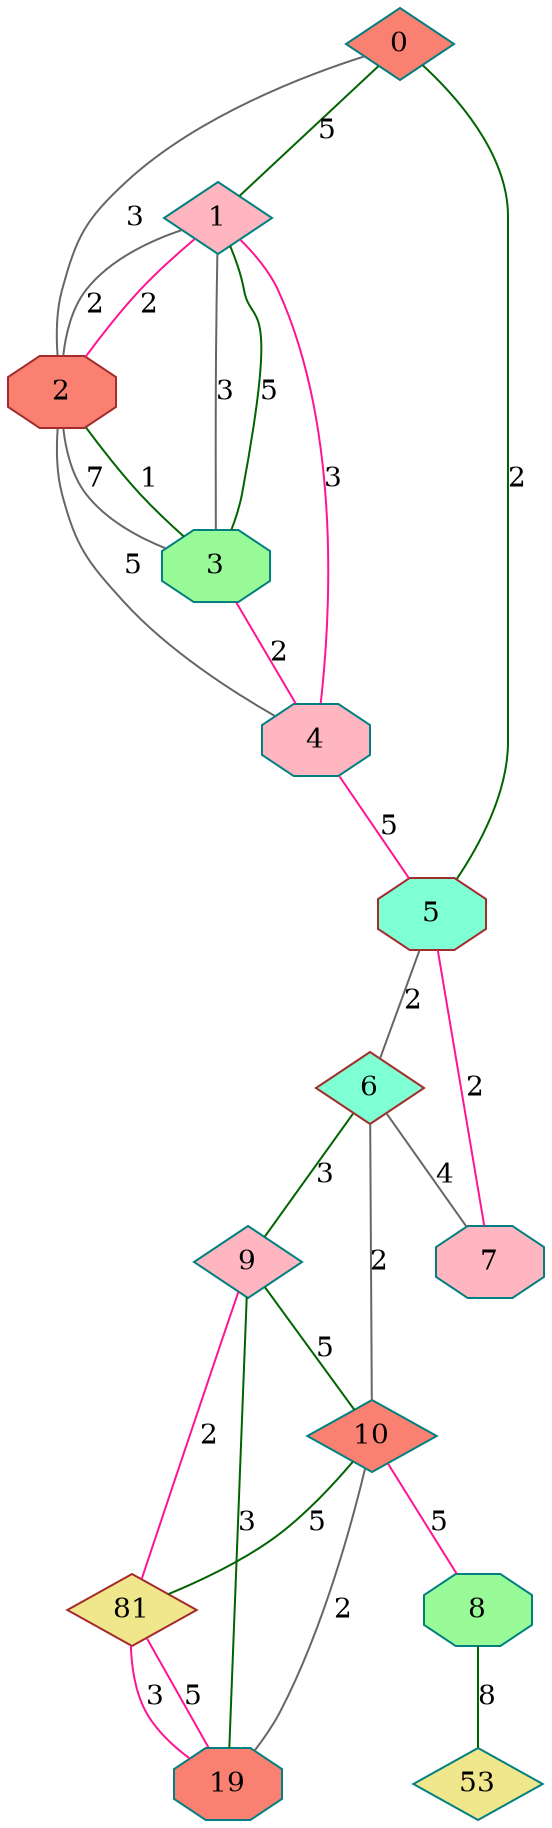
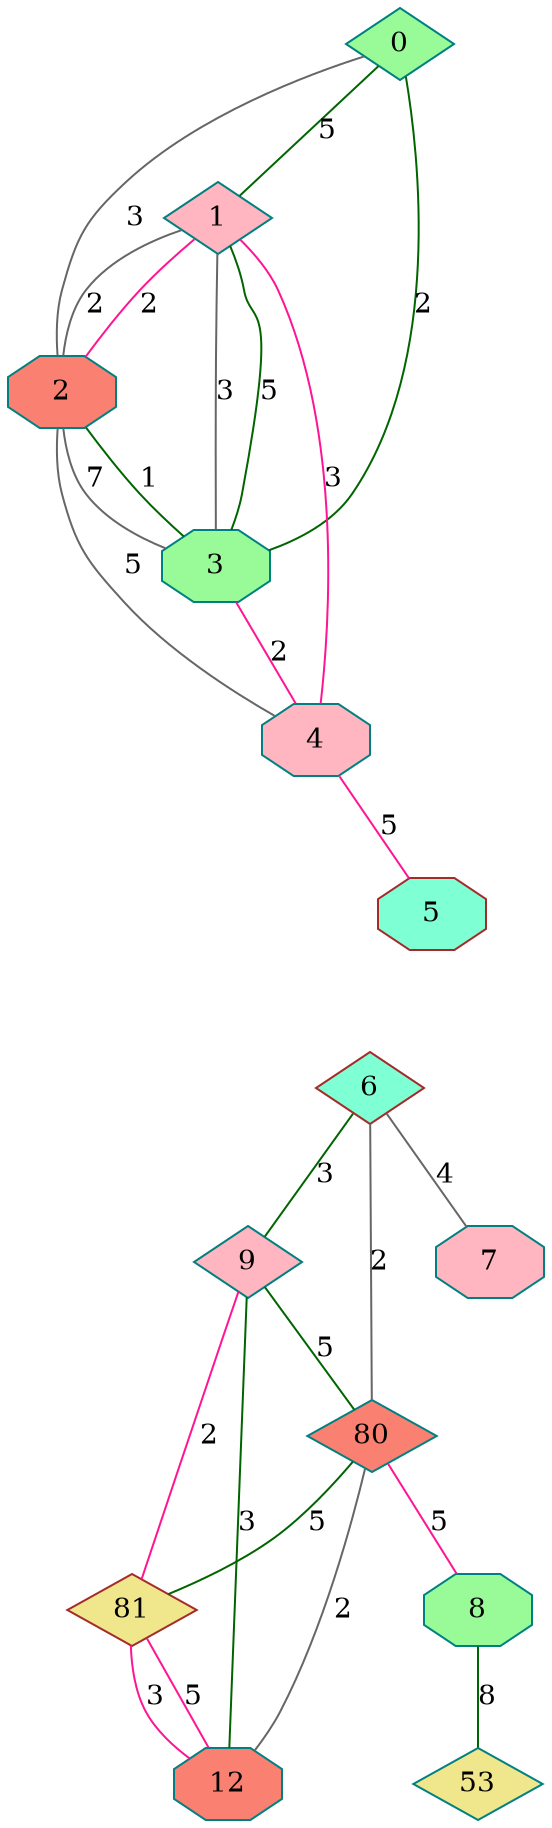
(400, 44) -> (400, 44)
(62, 392) -> (62, 392)
(508, 464) -> (409, 341)
(400, 1004) -> none
(461, 1088) -> none
(372, 1436) -> (372, 1436)
(228, 1784) -> (228, 1784)
